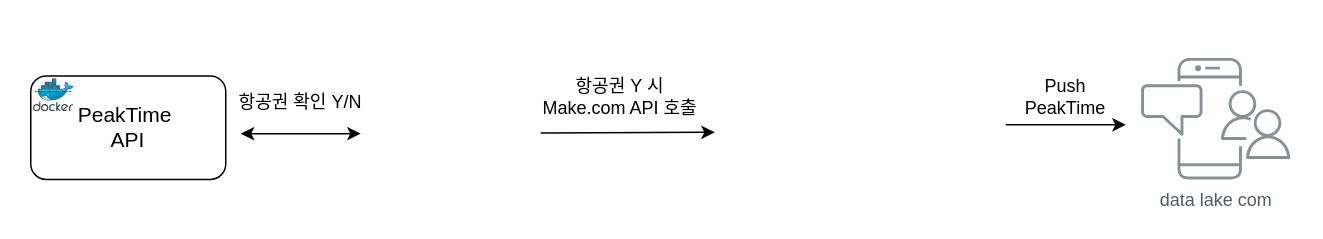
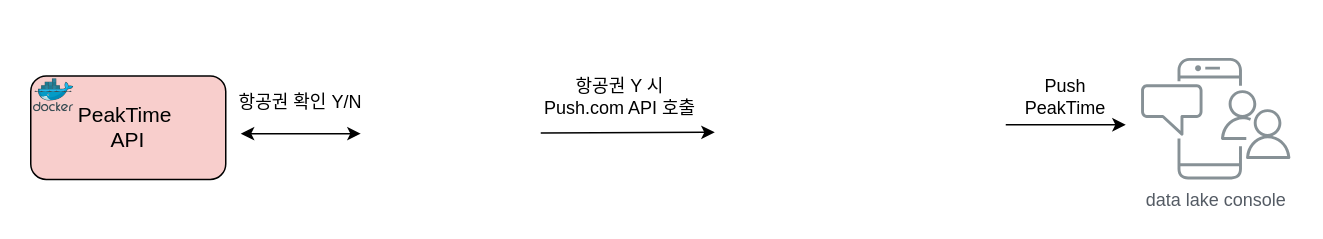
(620, 97) -> (620, 97)
(128, 127) -> (128, 127)
(1217, 201) -> (1217, 201)
